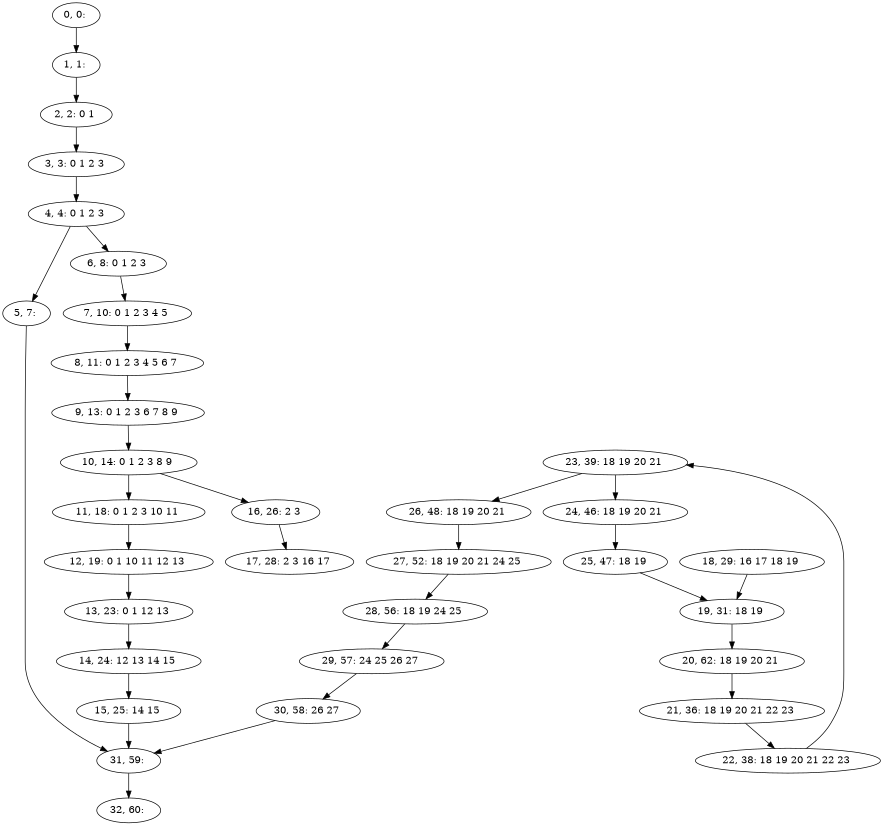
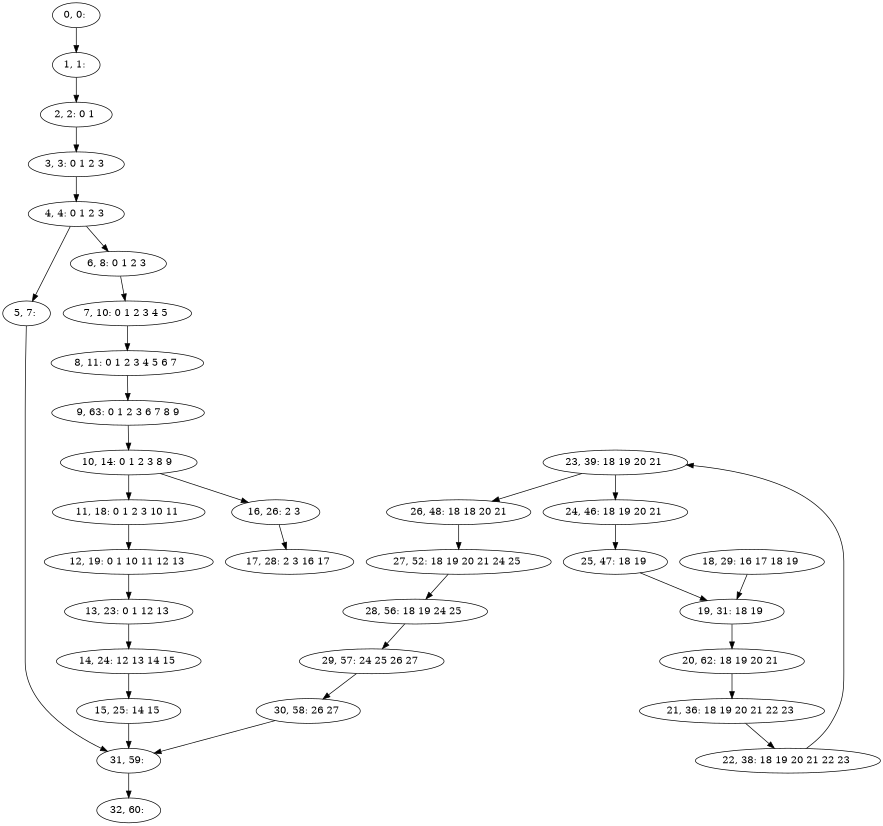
(128, 413) -> (128, 413)
(459, 512) -> (459, 512)
